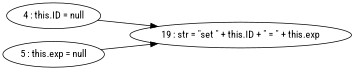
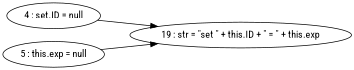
(54, 16) -> (54, 16)
